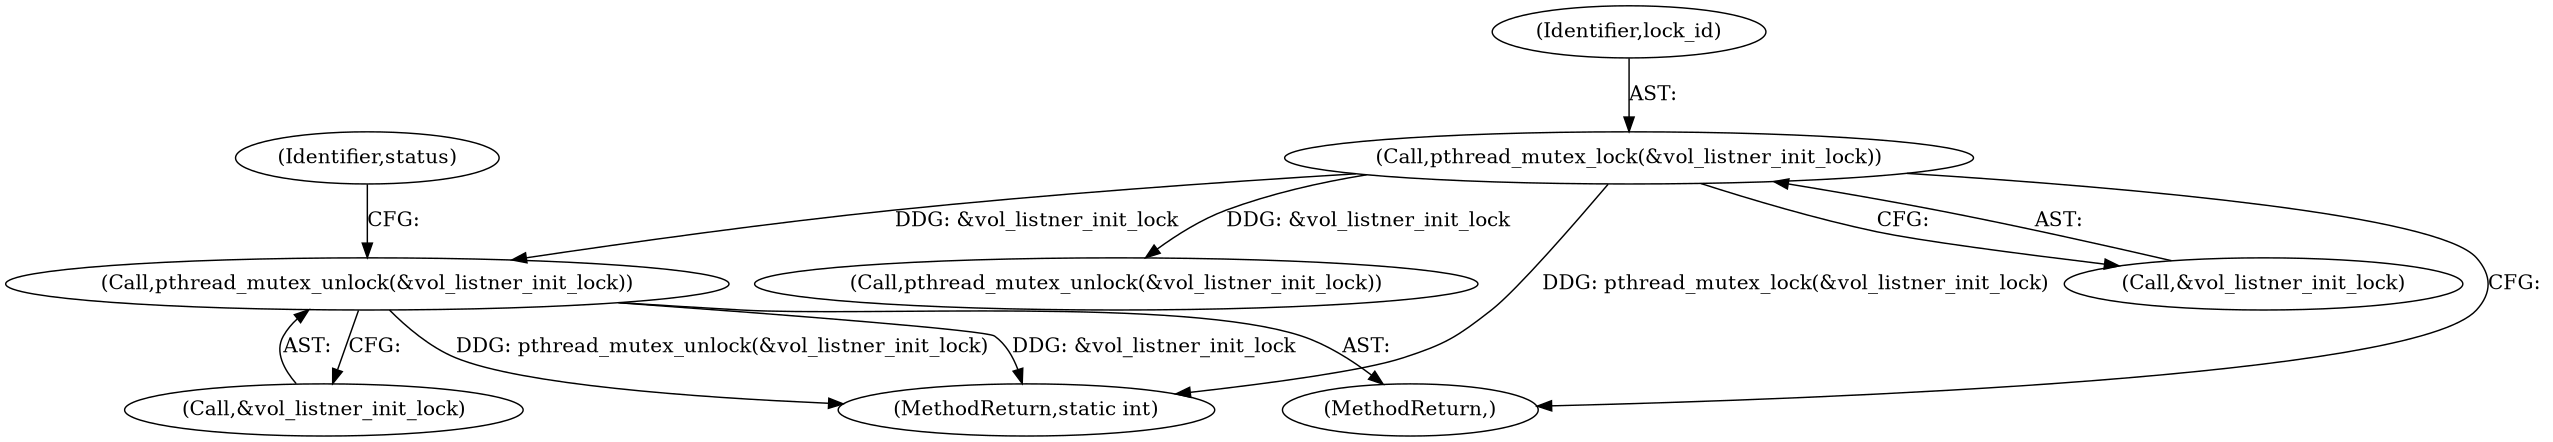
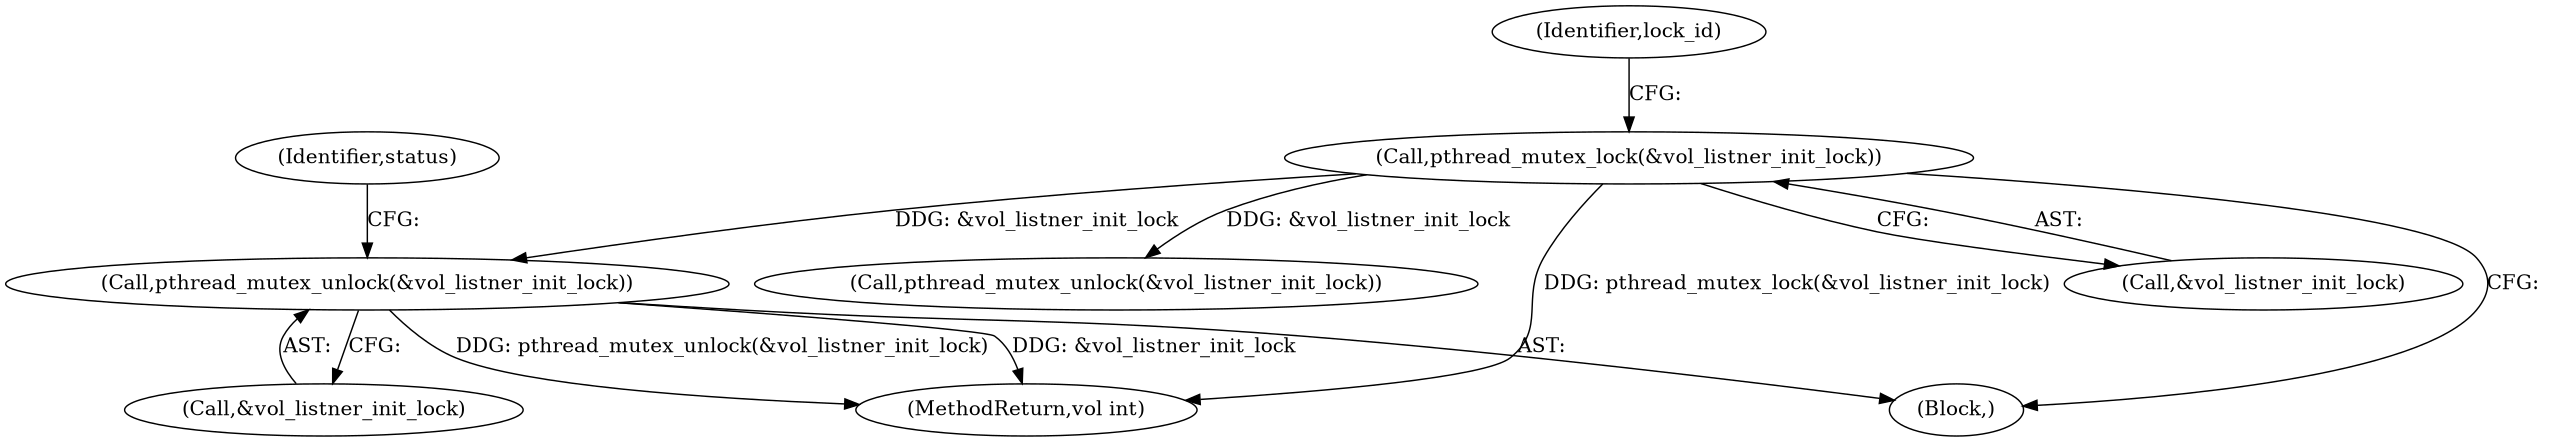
(1657, 95) -> (1659, 95)
(1026, 410) -> (1026, 410)
(1410, 410) -> (1956, 410)
